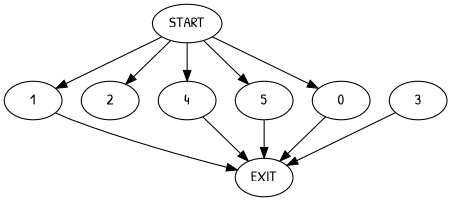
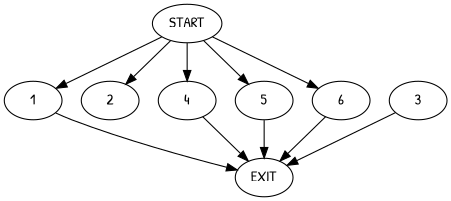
(341, 101) -> (341, 101)
